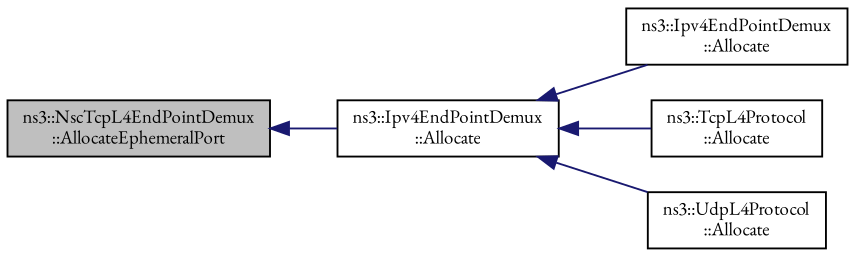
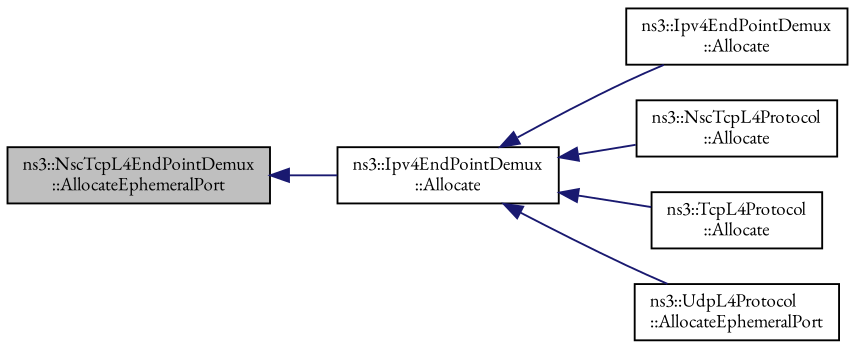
none -> (737, 128)
(737, 220) -> (737, 312)
